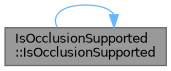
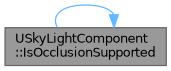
(86, 47) -> (86, 47)
